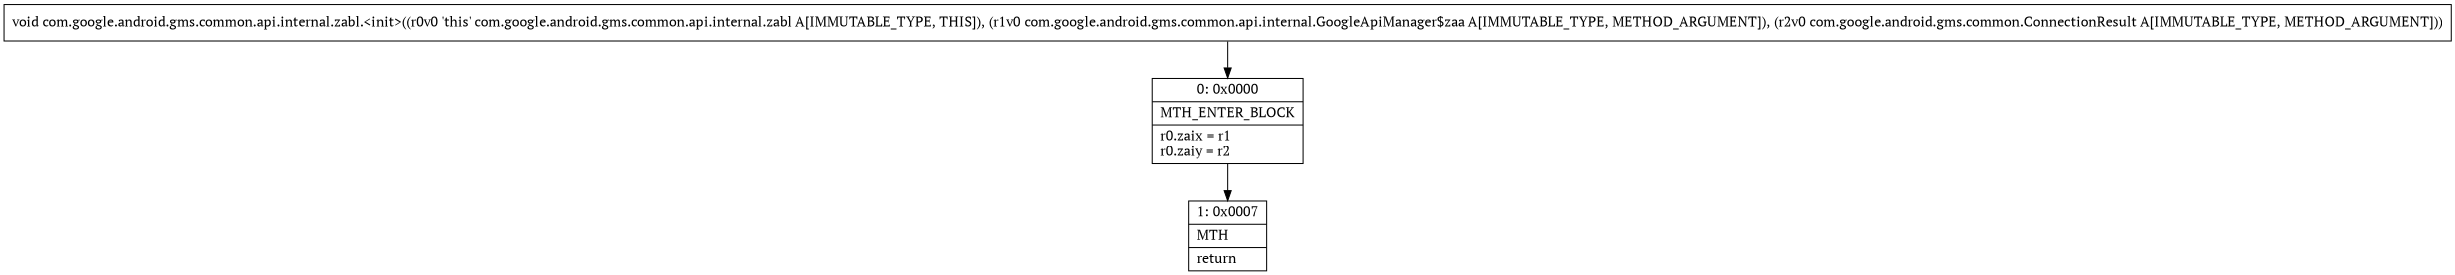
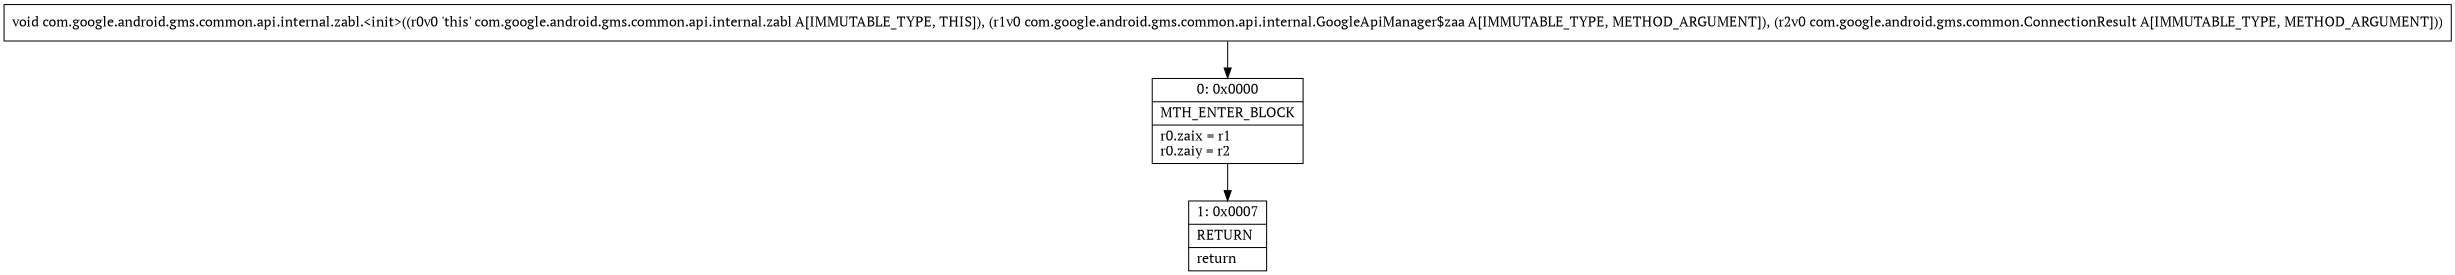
(1213, 235) -> (1225, 235)
